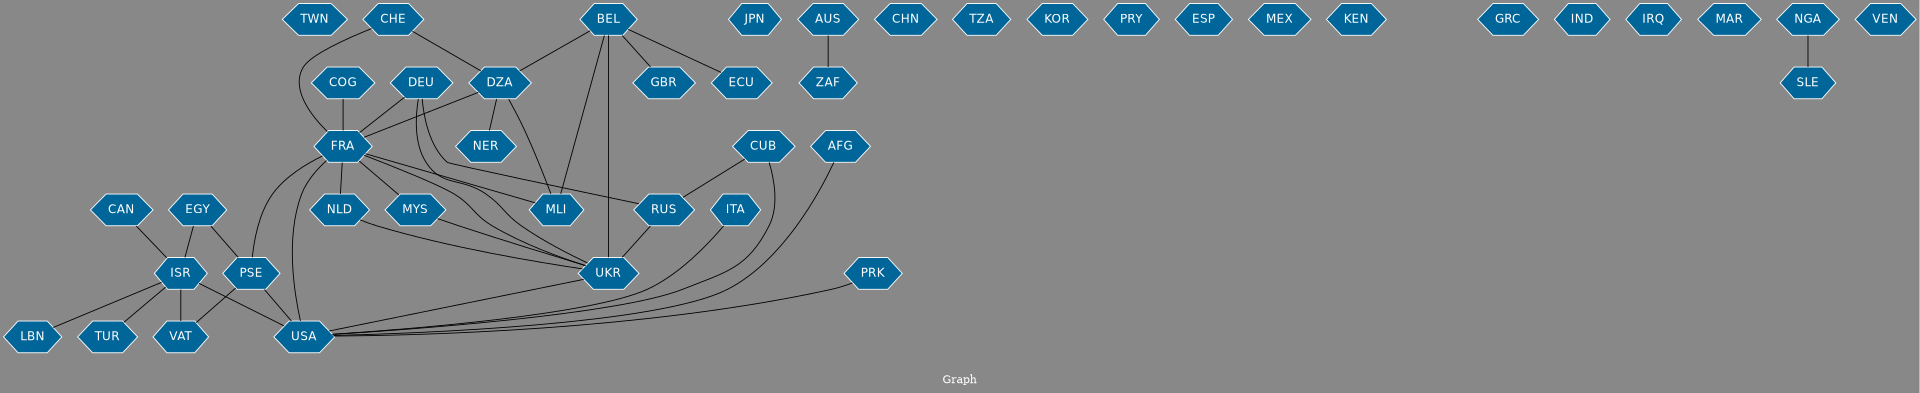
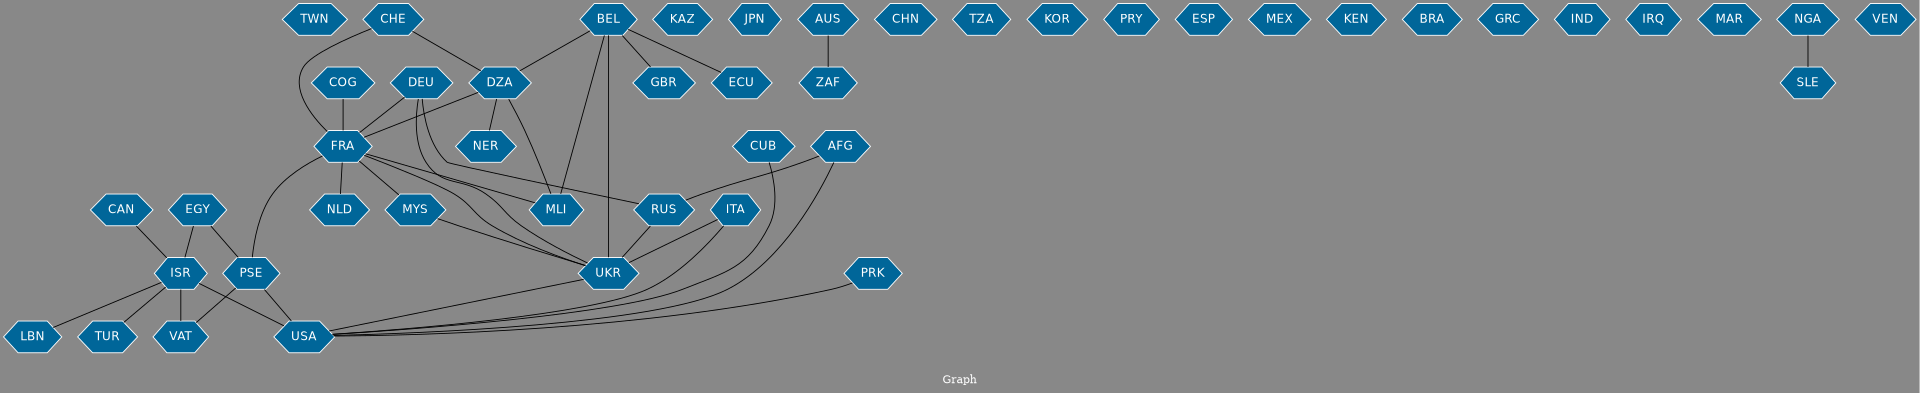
none -> (683, 19)
none -> (1432, 19)
(714, 178) -> (753, 178)
(293, 236) -> none
(470, 249) -> (673, 241)
